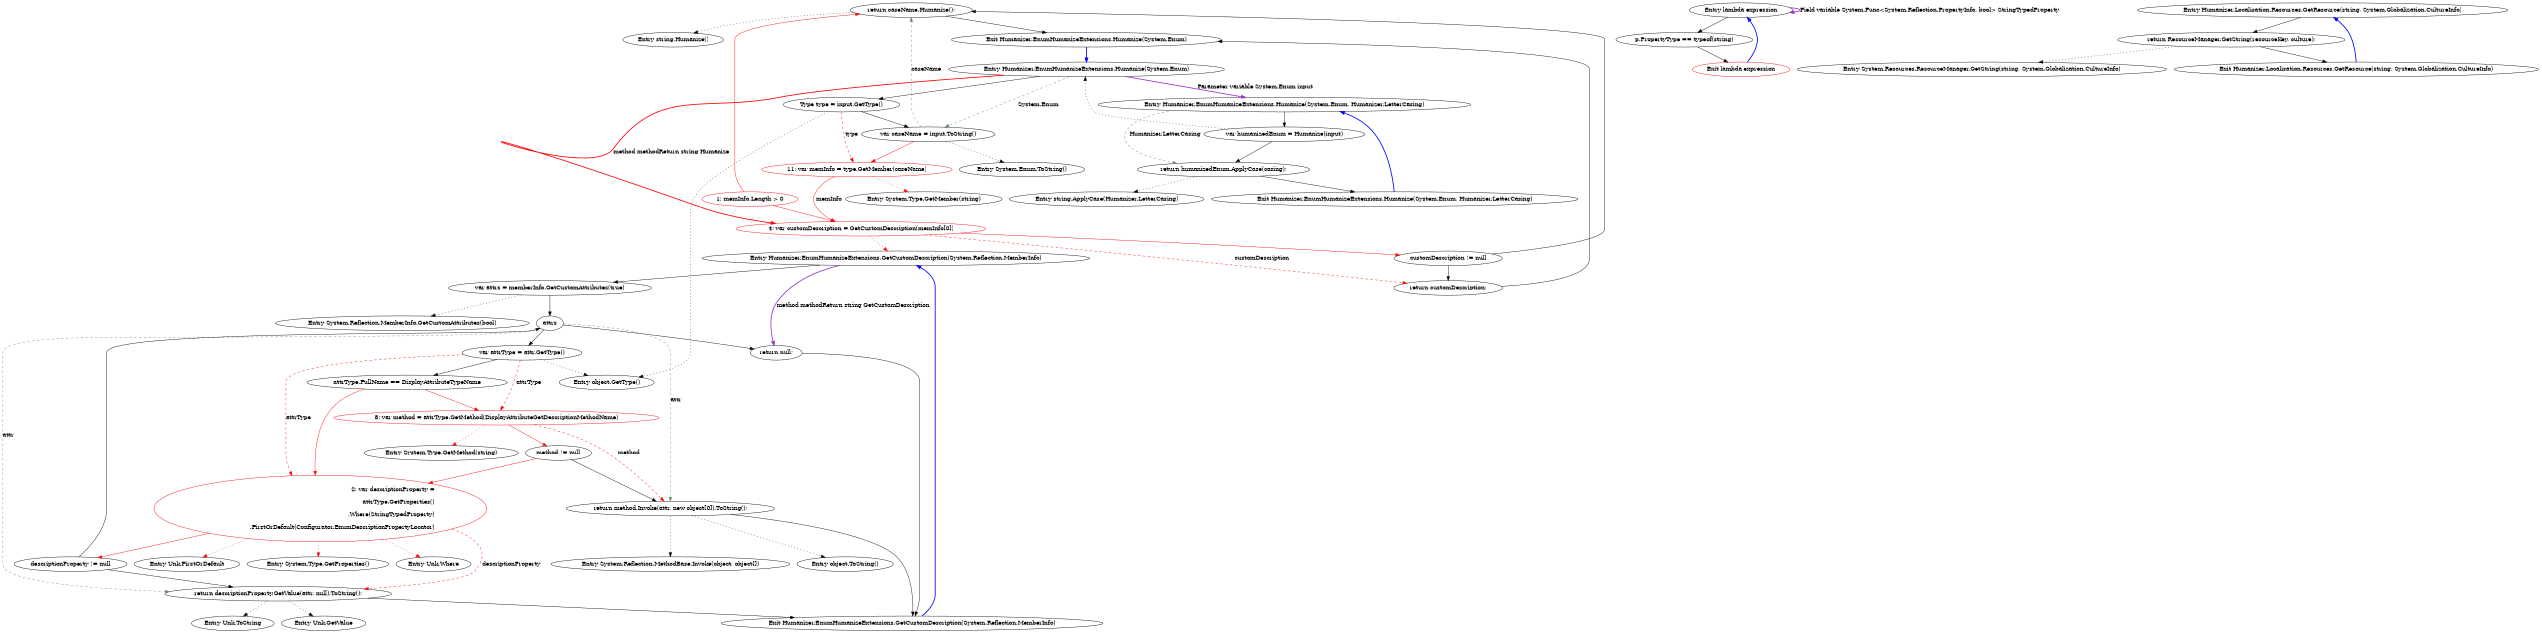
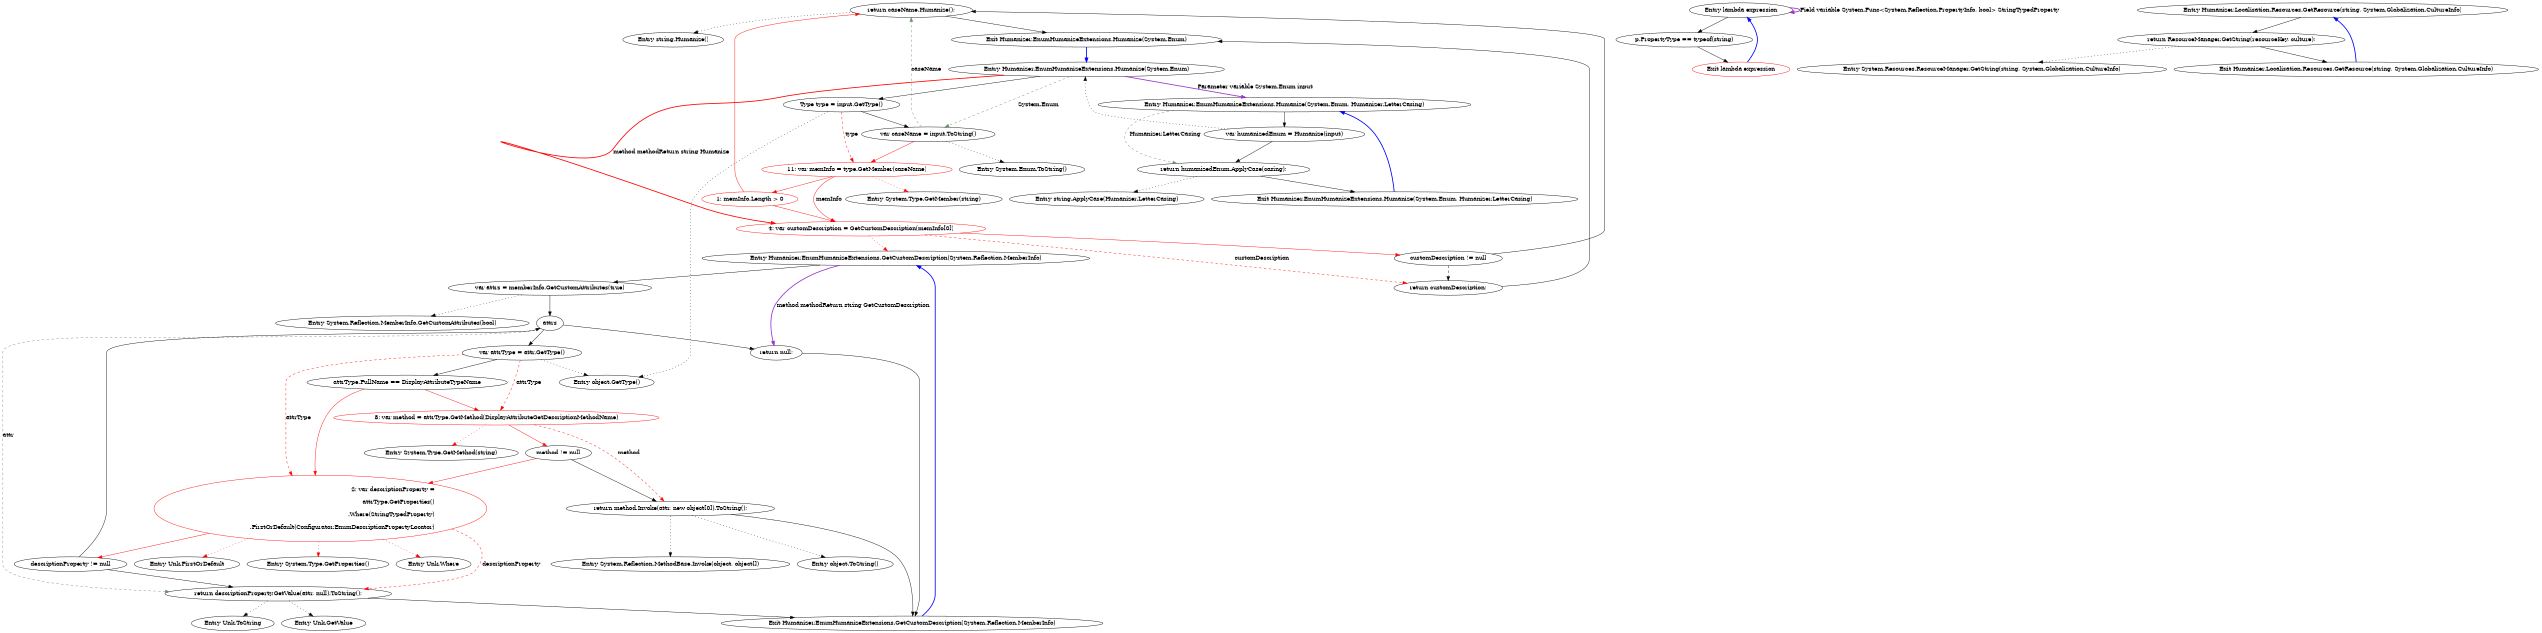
none -> (804, 184)
(1448, 271) -> (1448, 271)
(670, 361) -> none
